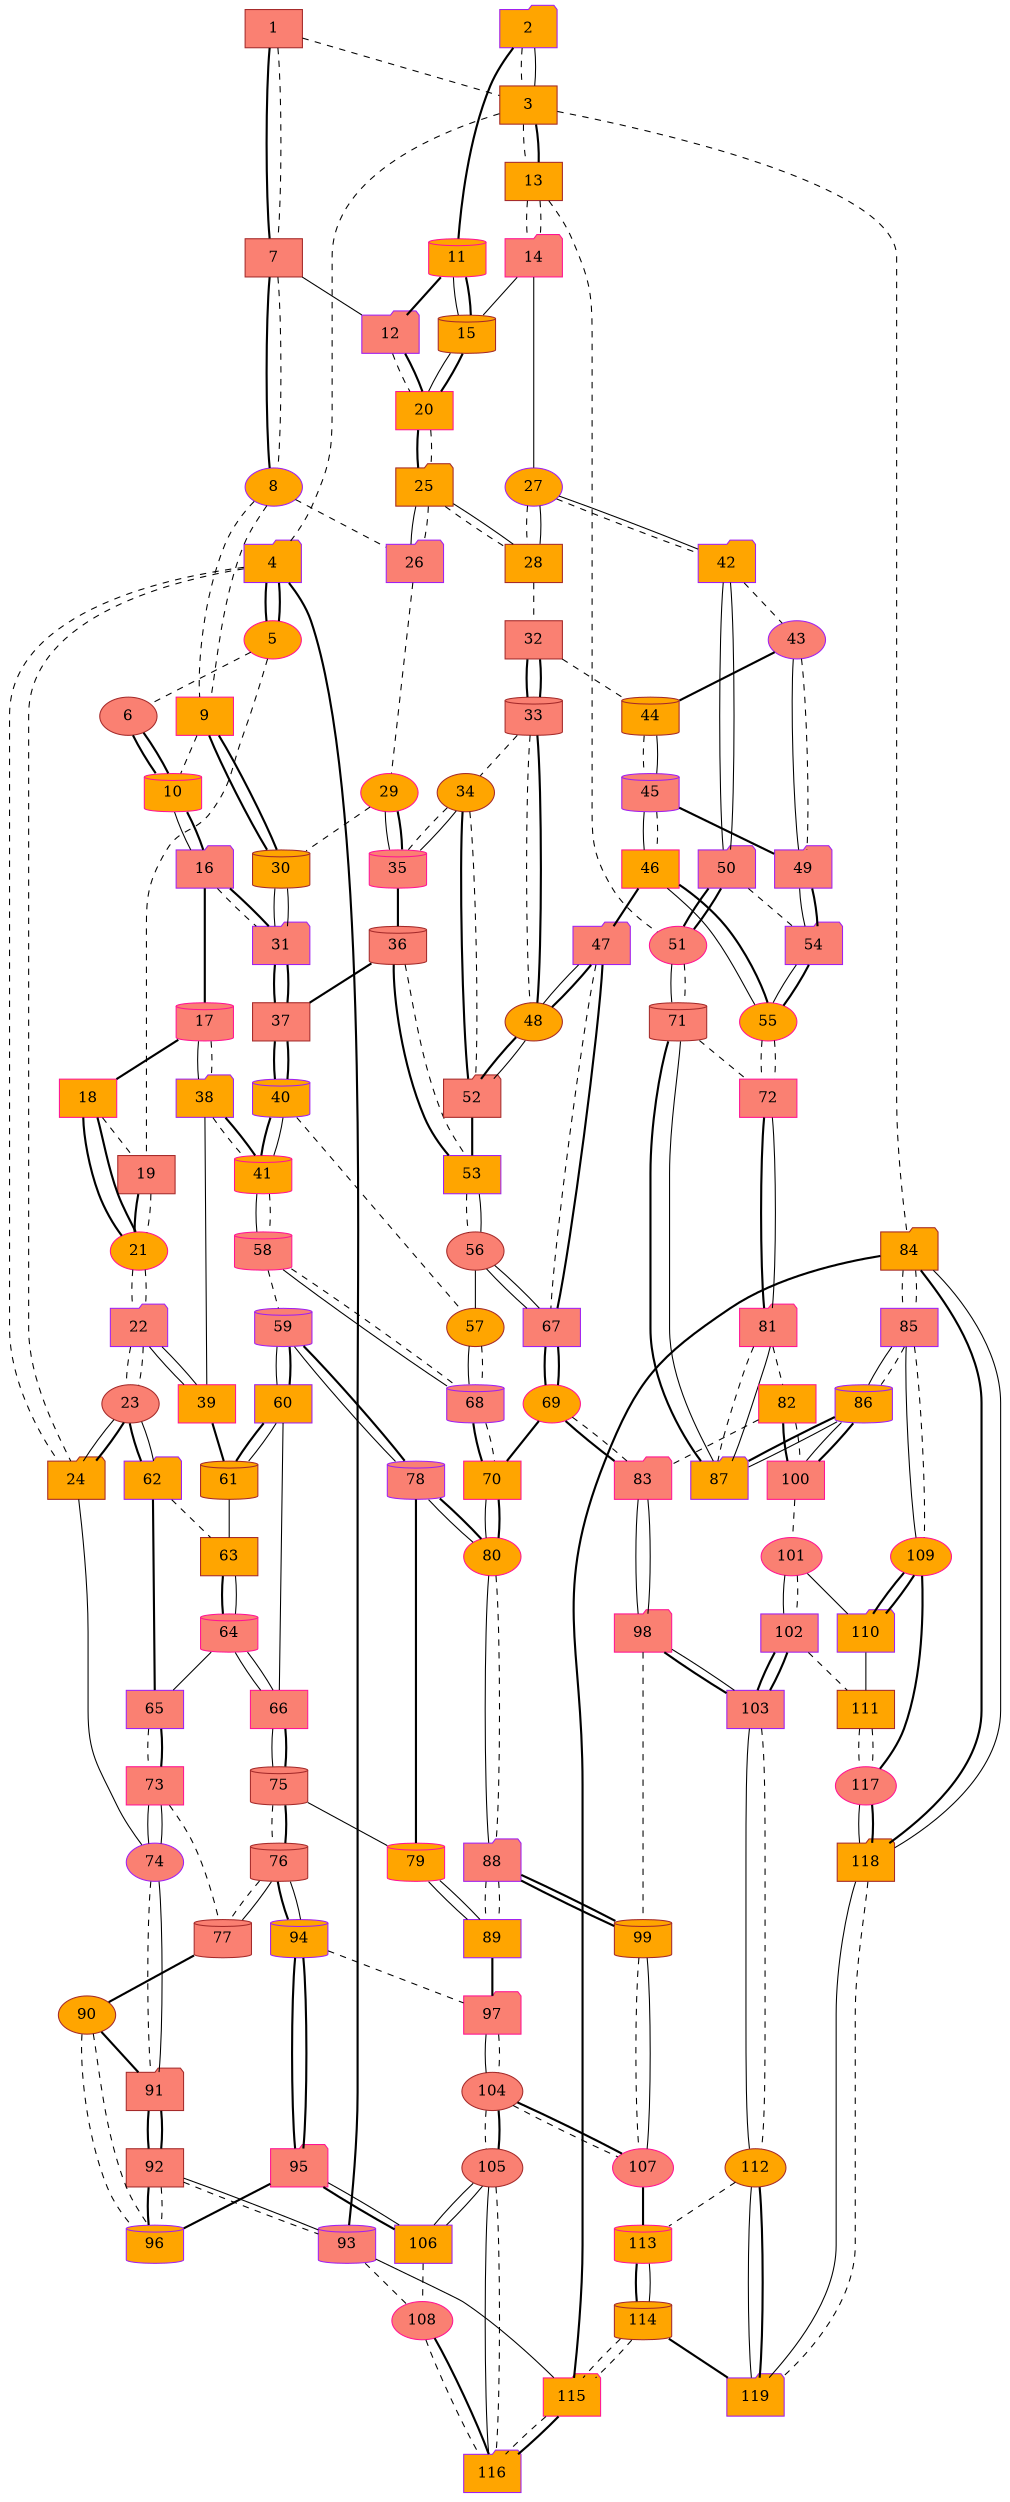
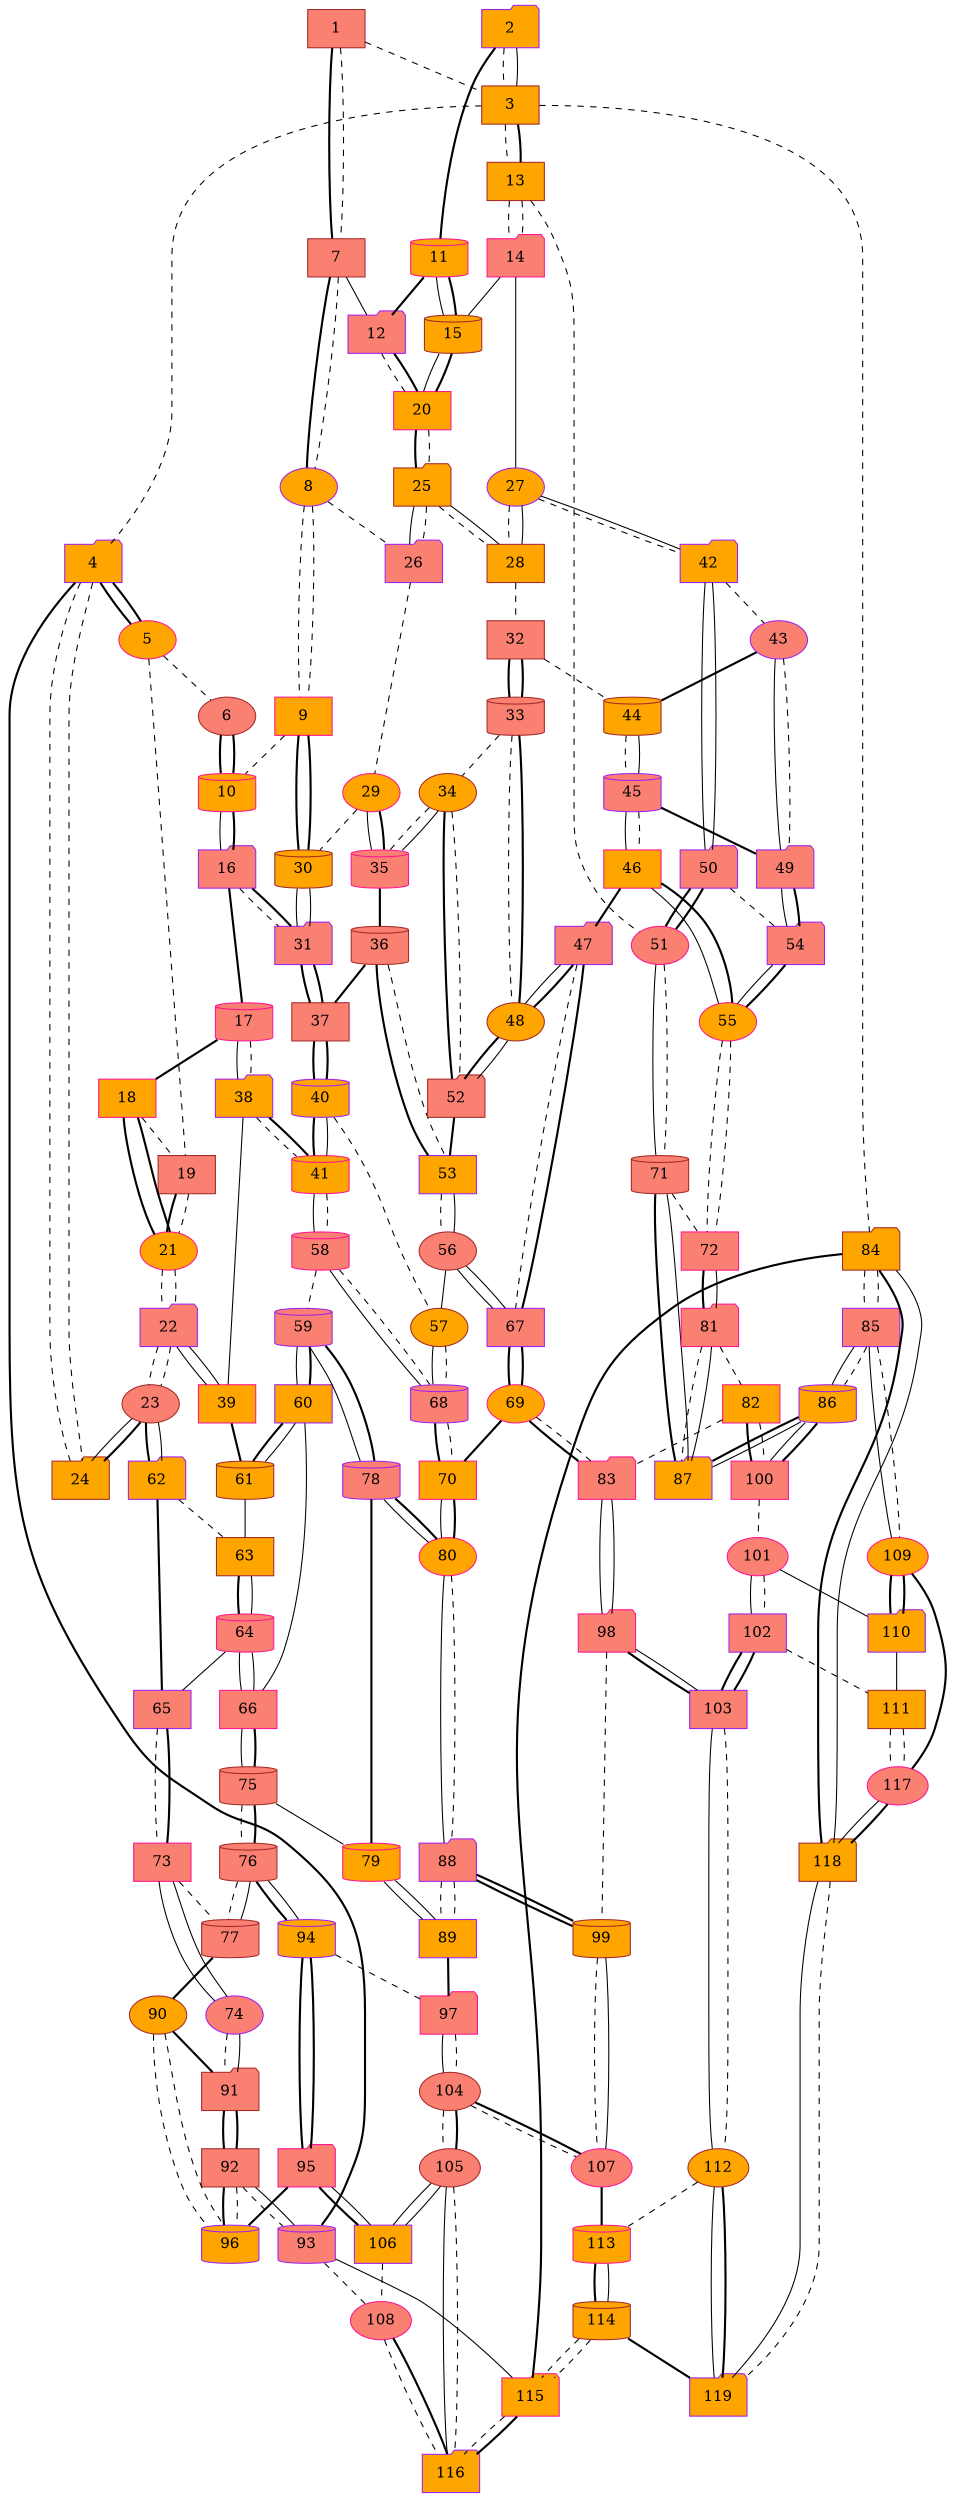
(88, 1678) -> none
